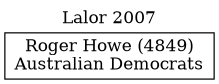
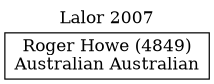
(109, 56) -> (107, 56)
